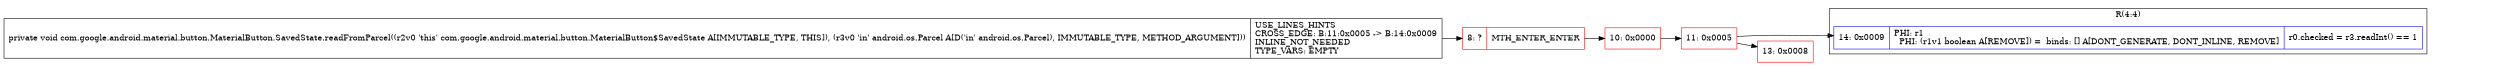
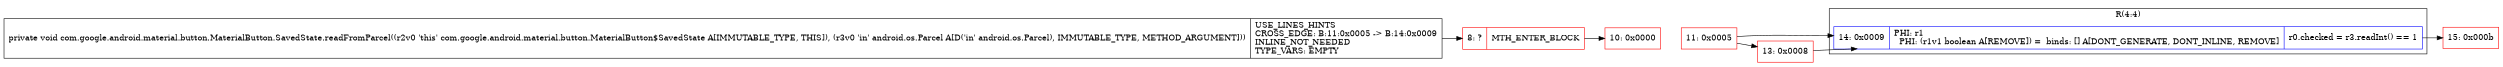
(1536, 38) -> (1536, 38)
(1668, 38) -> none
none -> (2471, 38)
none -> (1833, 50)
